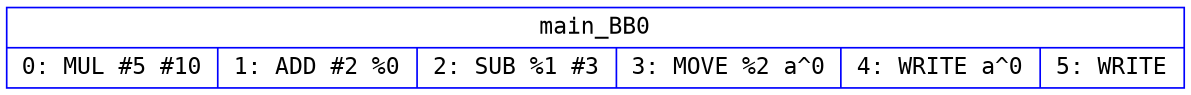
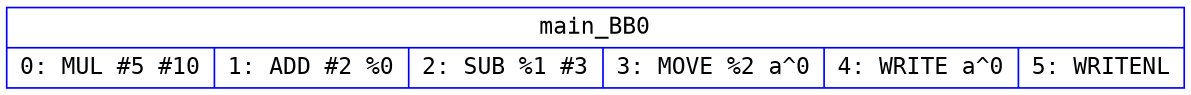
(1112, 67) -> (1101, 67)
